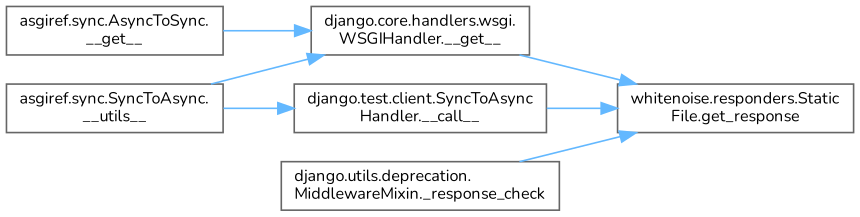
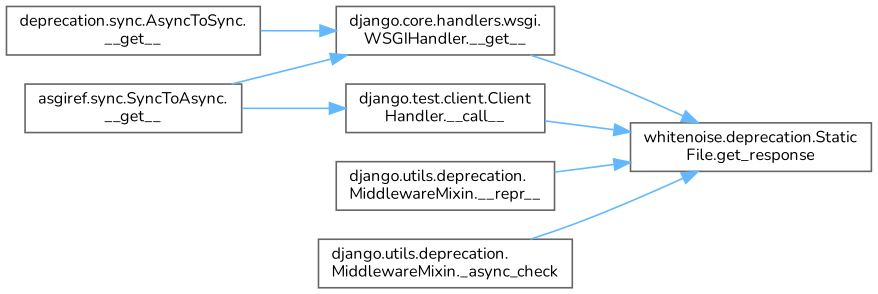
(115, 31) -> (133, 31)
(115, 108) -> (133, 108)
(420, 108) -> (445, 108)
(736, 108) -> (751, 147)
(420, 186) -> (445, 264)
none -> (445, 186)
